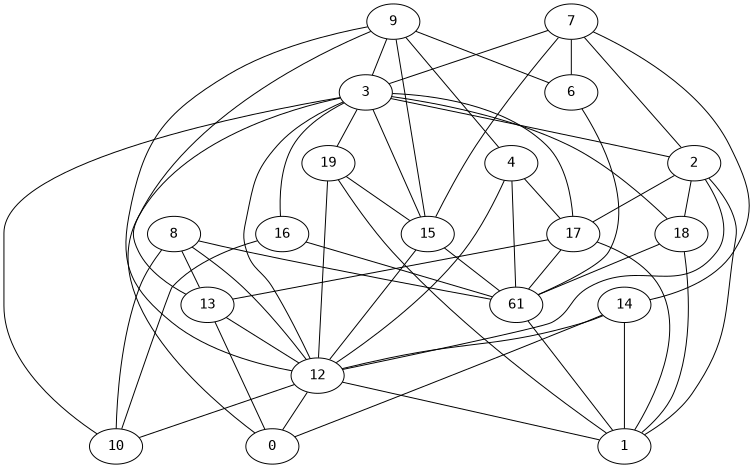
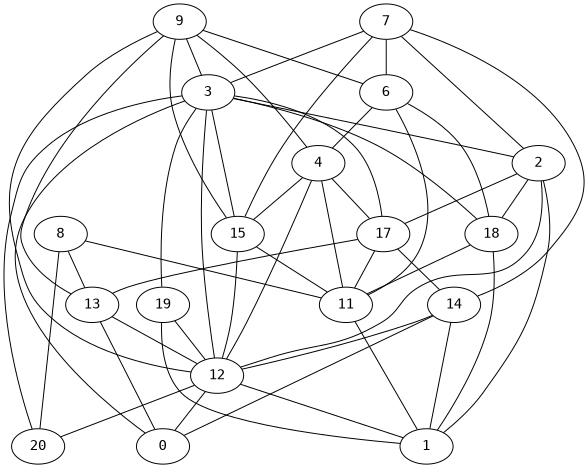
none -> (362, 118)
none -> (467, 155)
(378, 199) -> (278, 199)
(282, 234) -> none
(257, 301) -> none
(516, 305) -> (346, 305)
(669, 322) -> (424, 274)
(116, 446) -> (38, 446)
